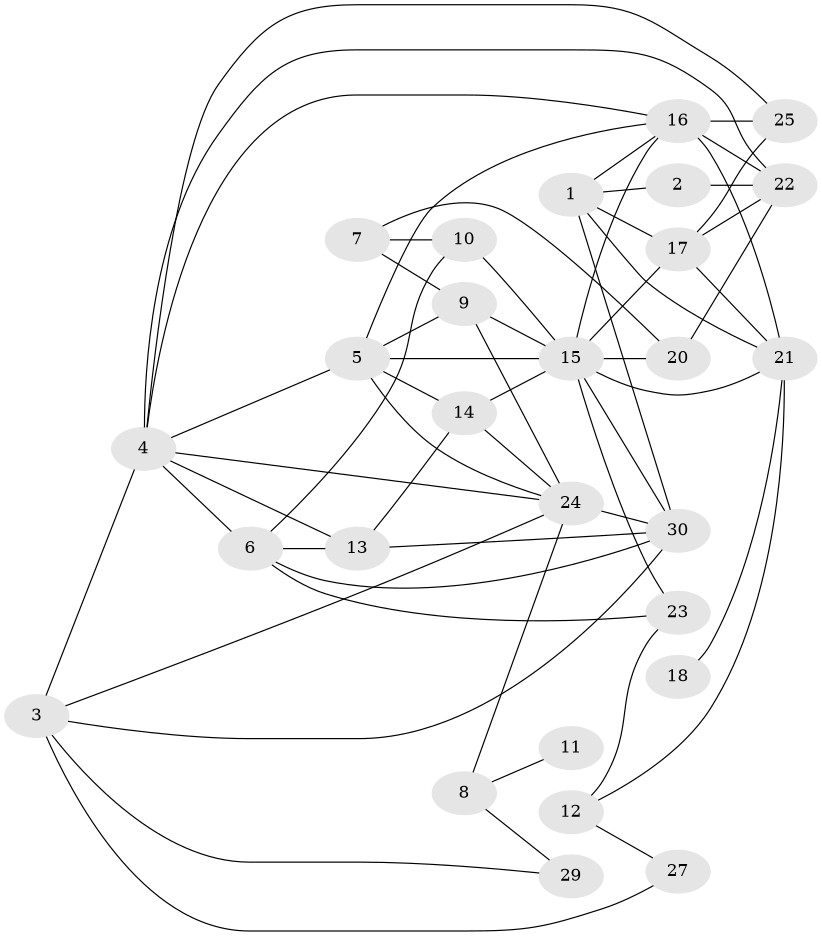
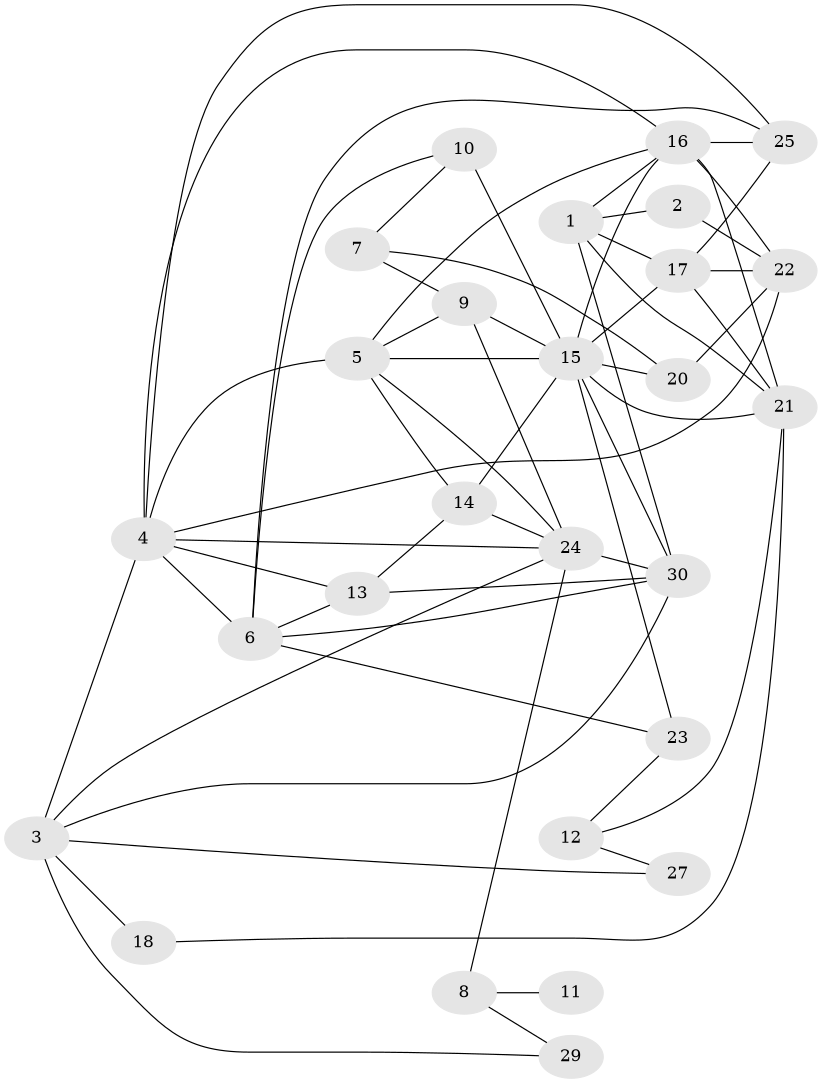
none -> (331, 171)
none -> (90, 891)
